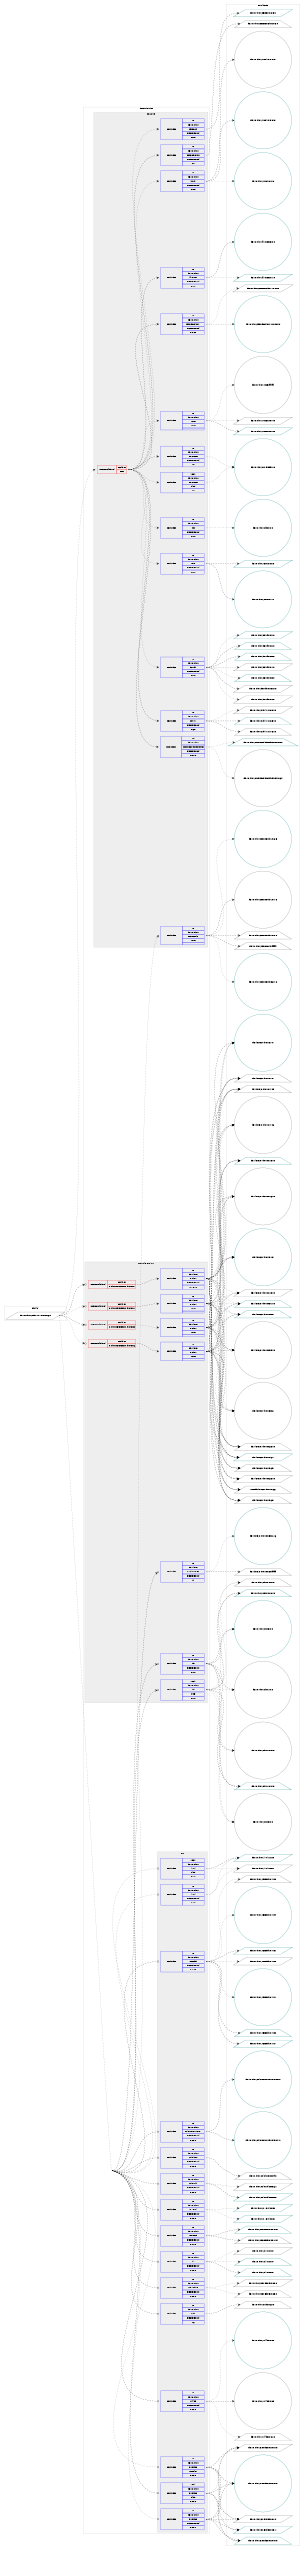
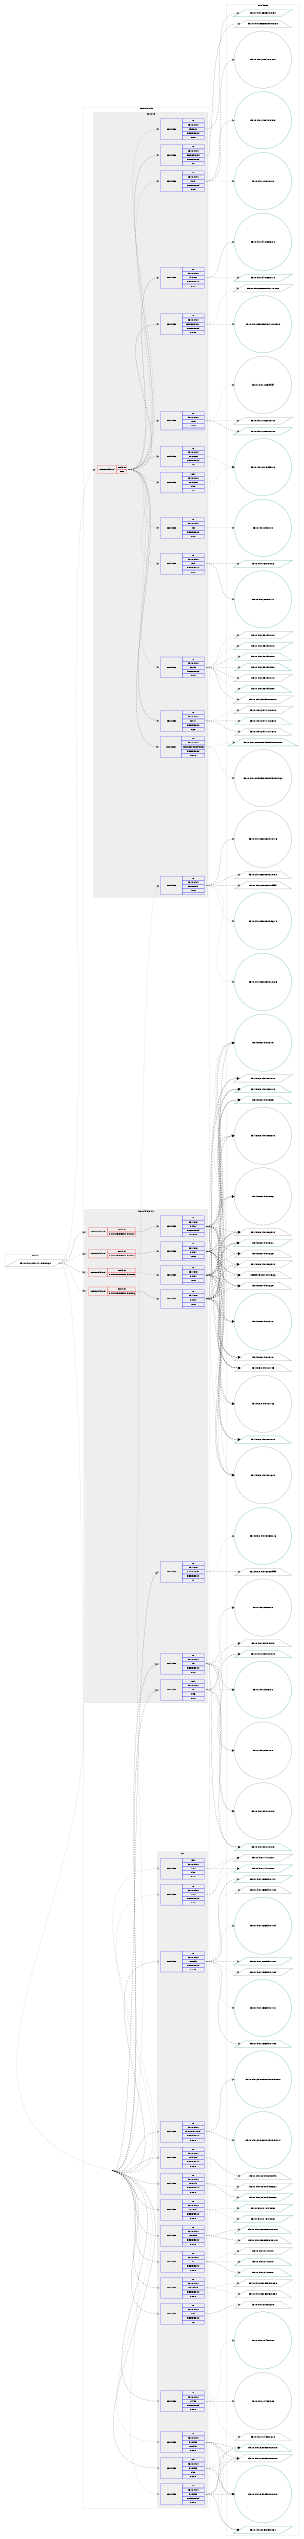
(263, 2519) -> none
